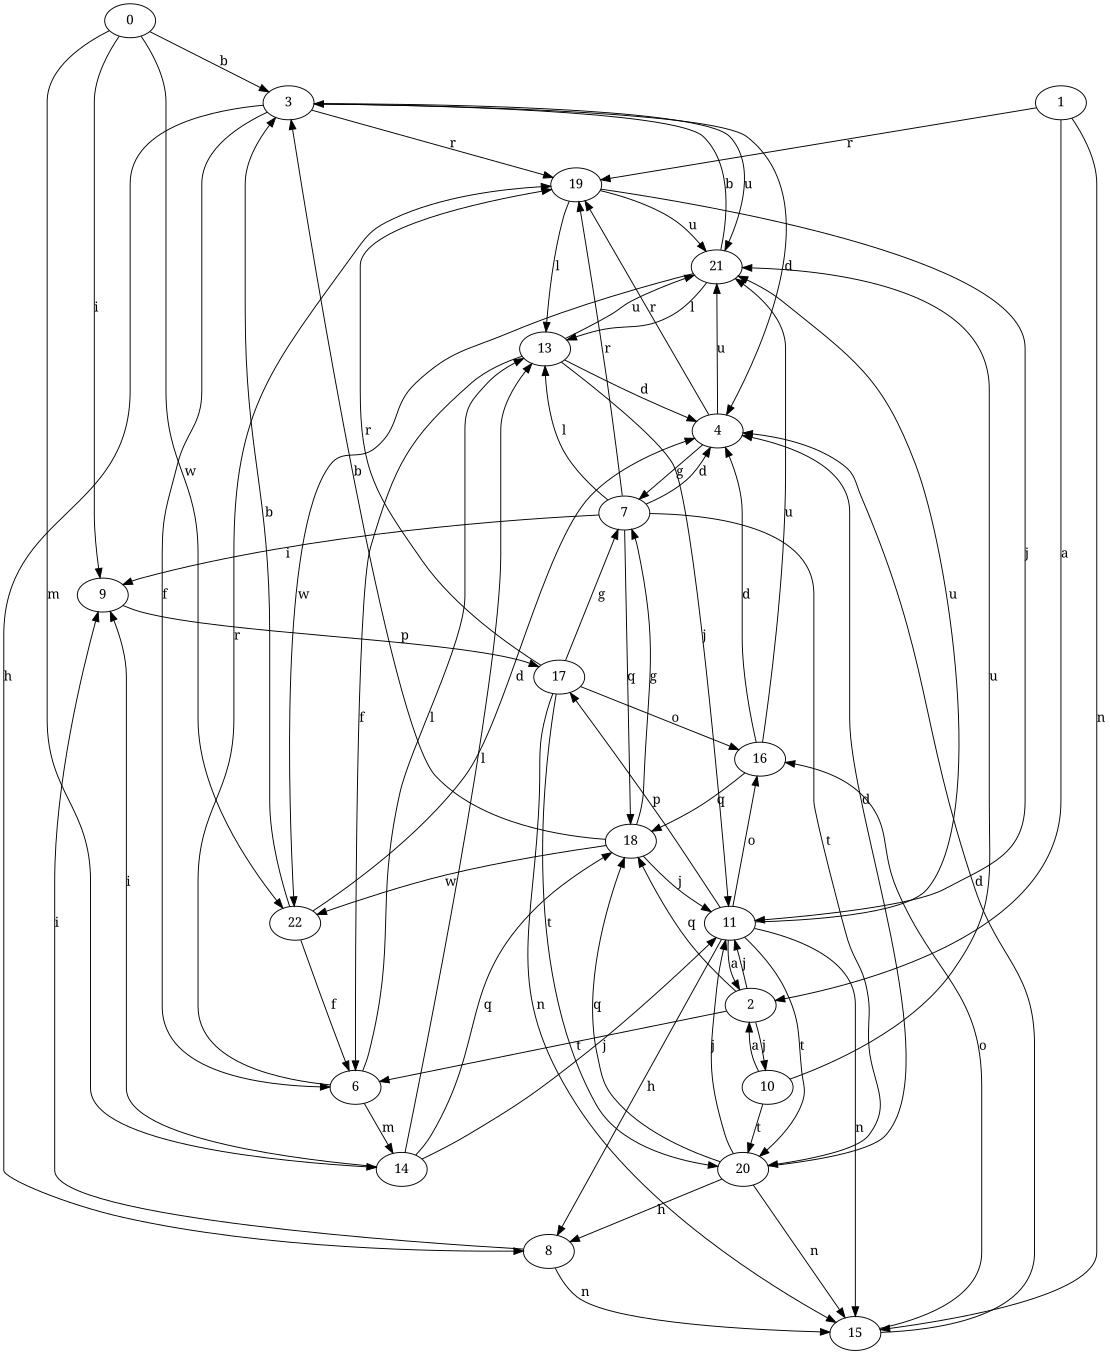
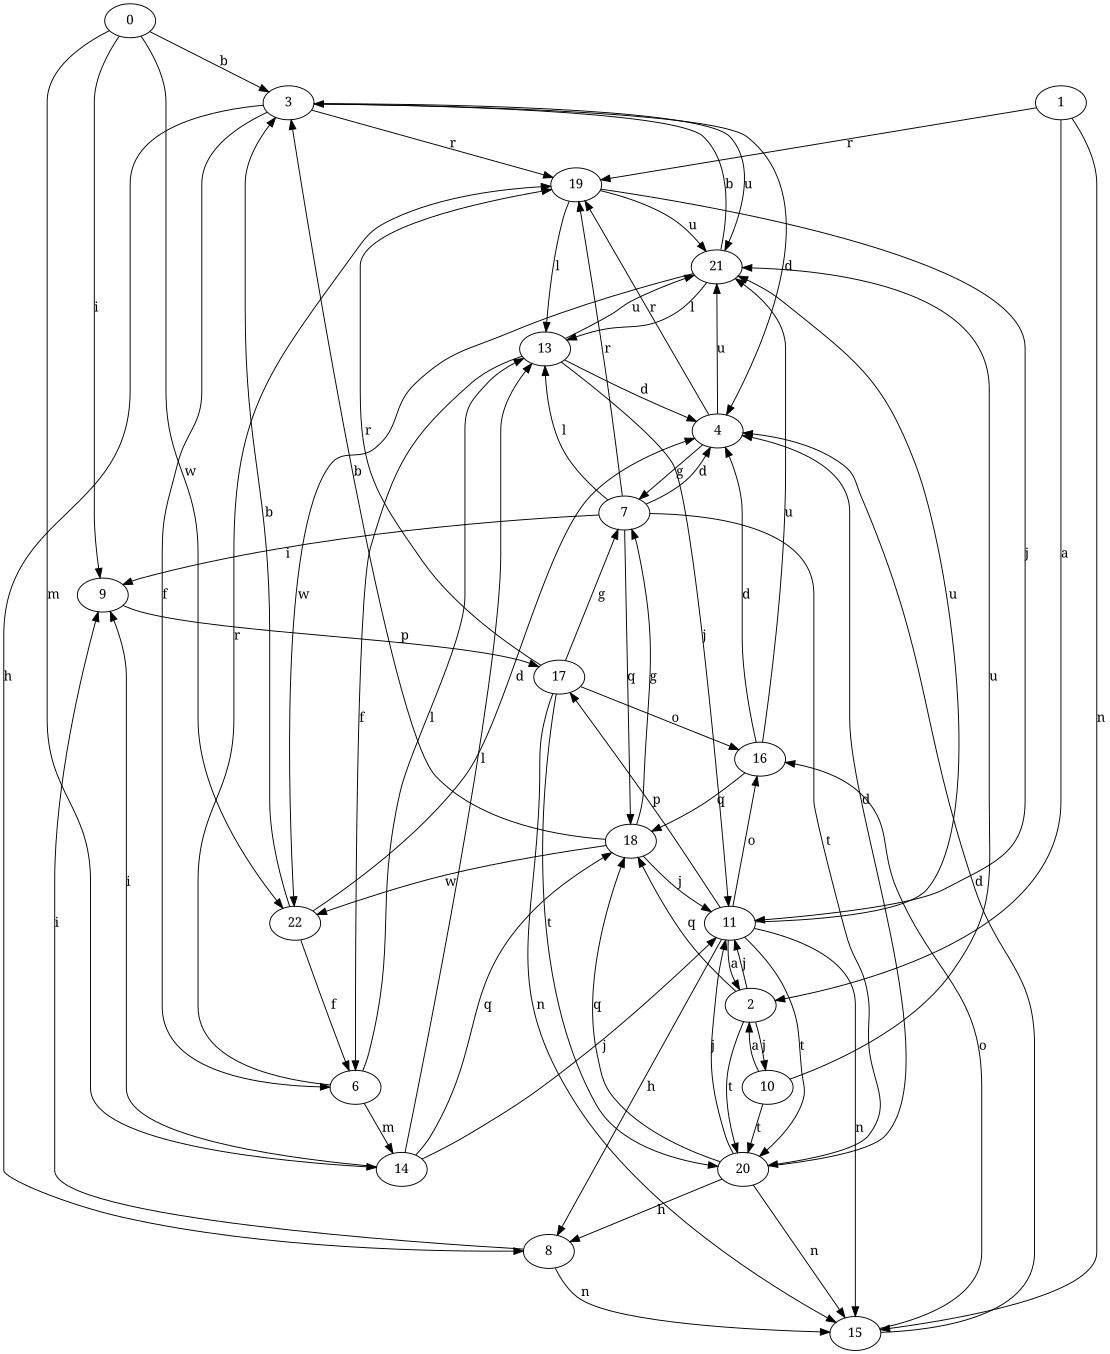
(558, 1045) -> (727, 1082)
